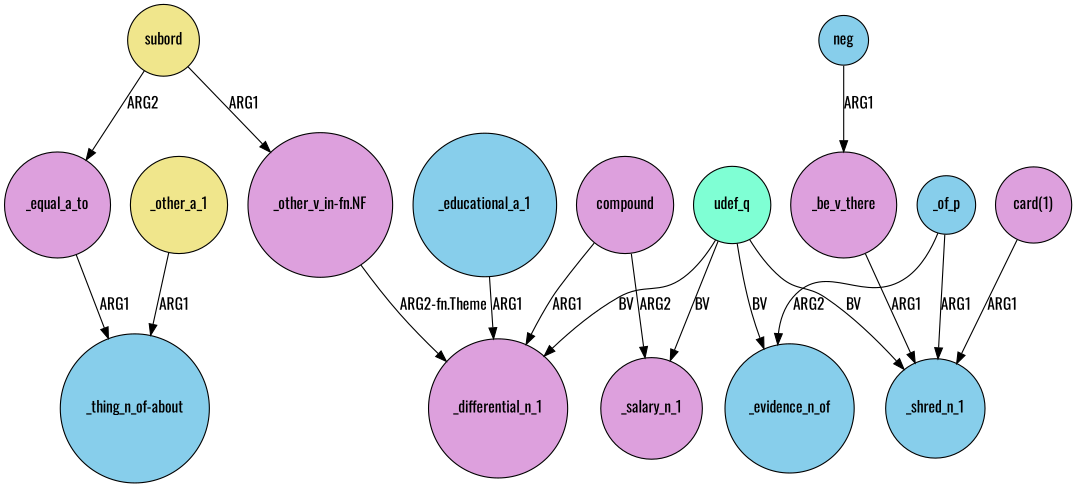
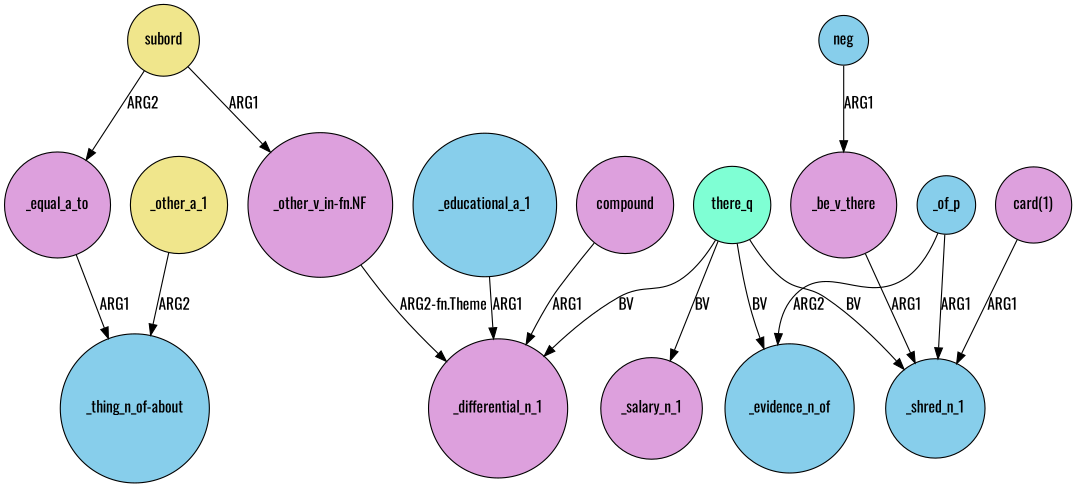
(732, 205) -> (732, 205)
(637, 300) -> none
(175, 306) -> (175, 306)
